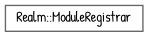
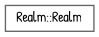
(74, 18) -> (50, 18)
